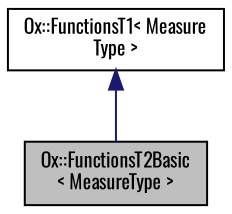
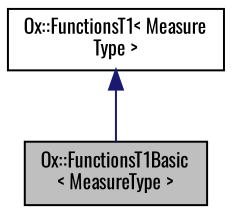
(116, 173) -> (116, 173)
